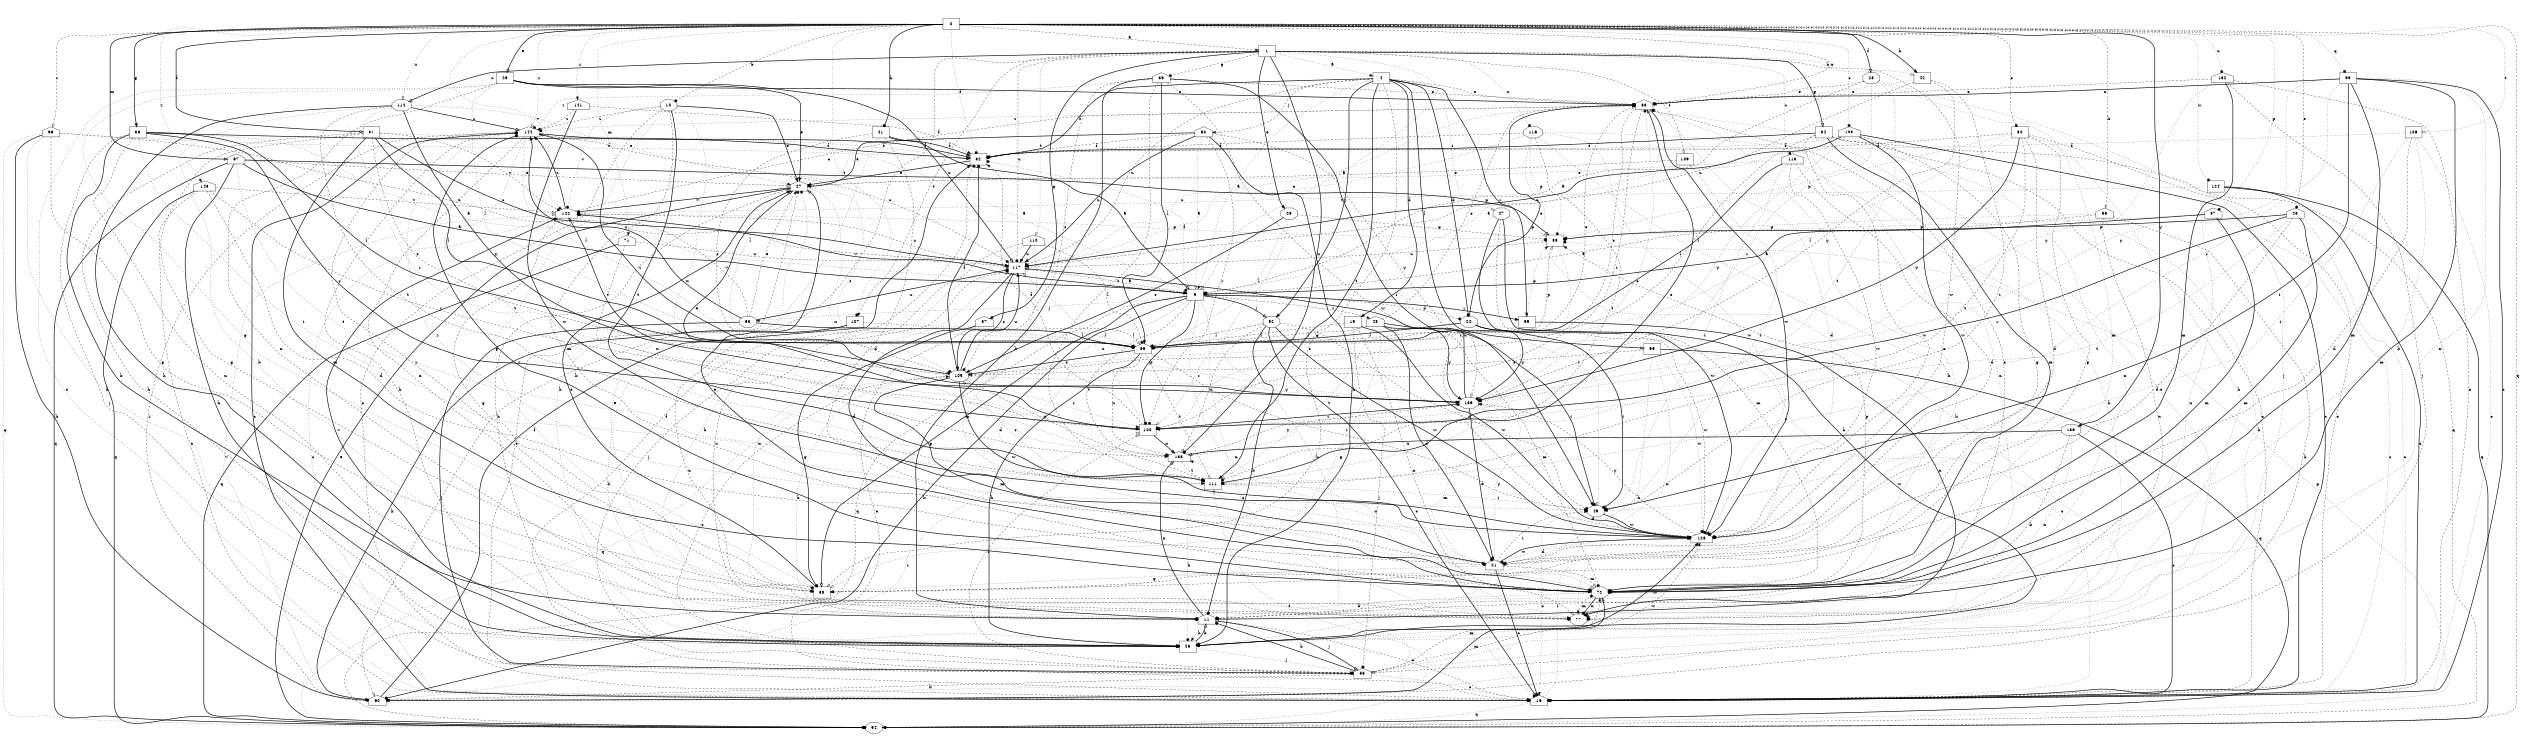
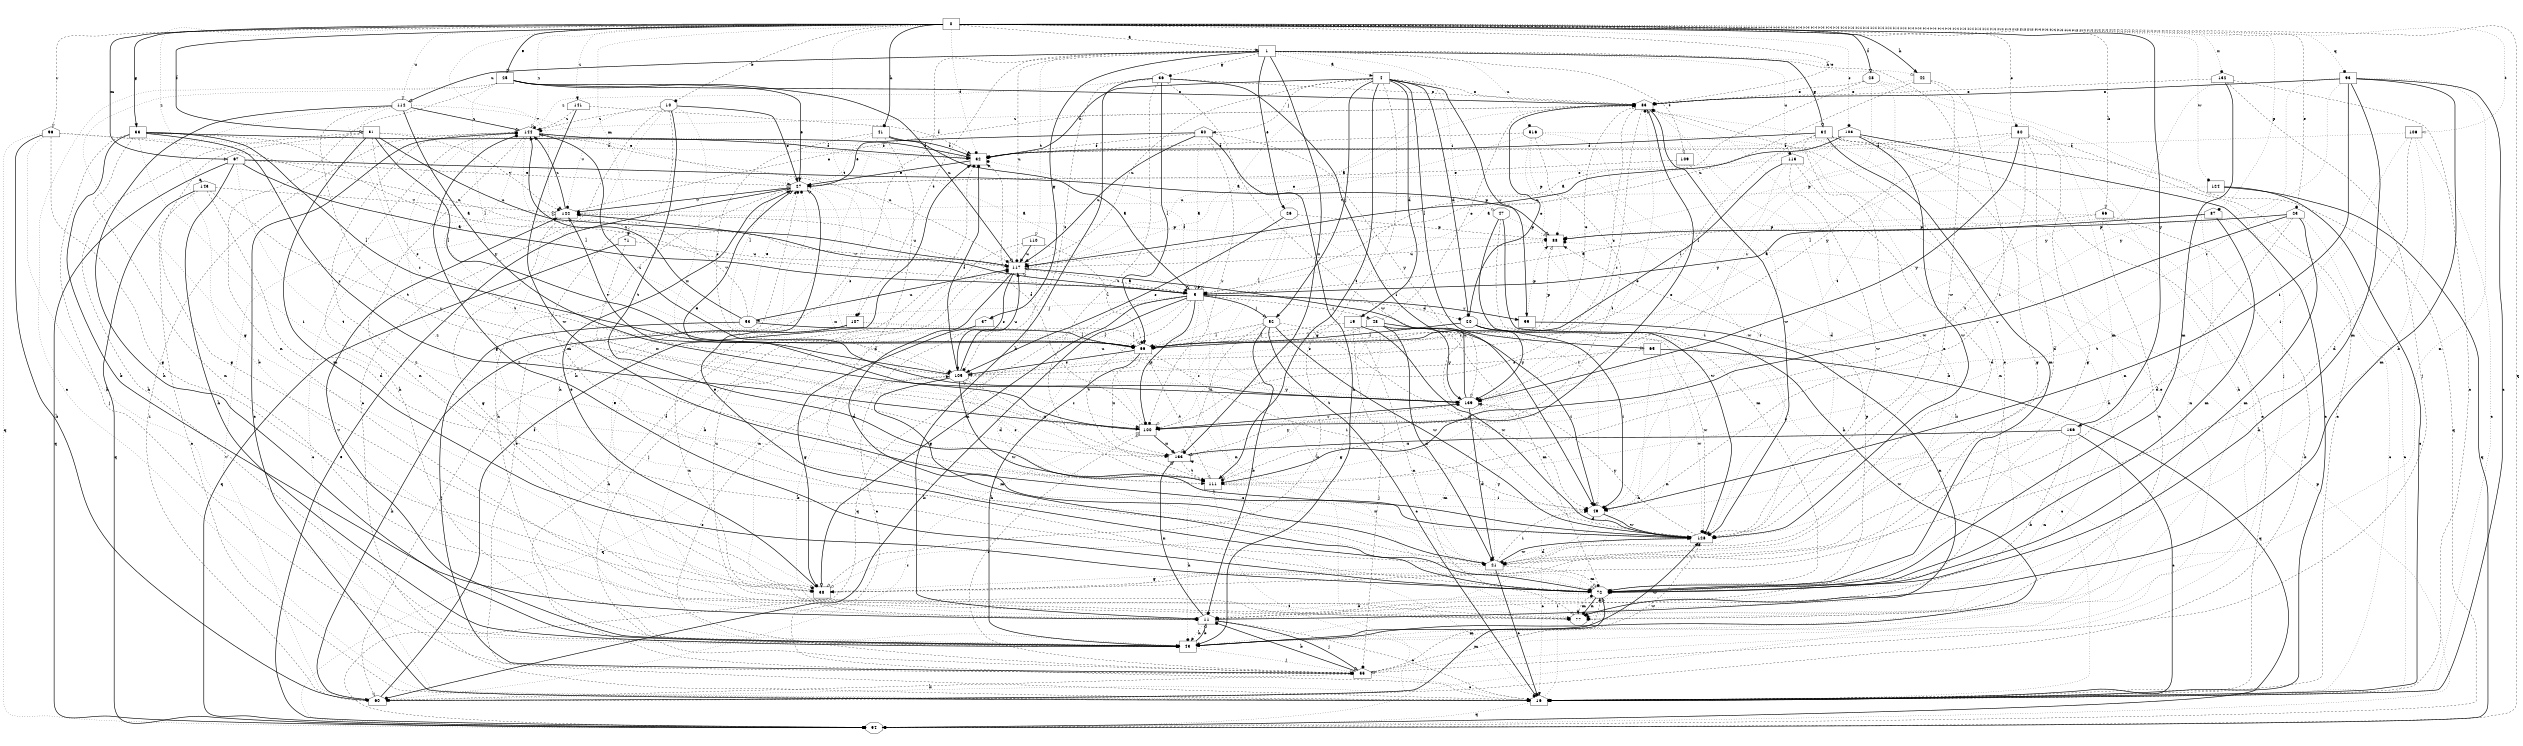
(1533, 132) -> (1533, 132)
(658, 240) -> (658, 240)
(766, 253) -> (766, 253)
